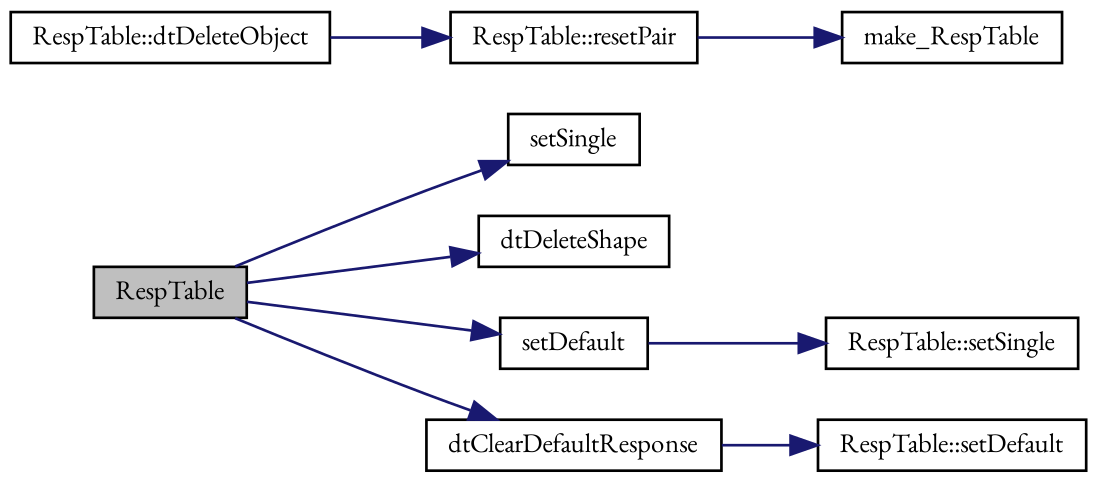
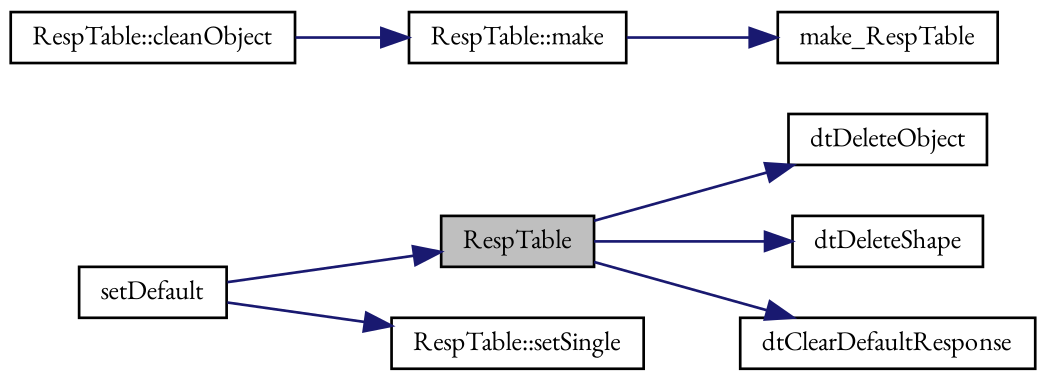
(170, 38) -> (153, 38)
(574, 38) -> (518, 38)
(574, 139) -> (888, 139)
(359, 316) -> (321, 269)
(952, 445) -> none
